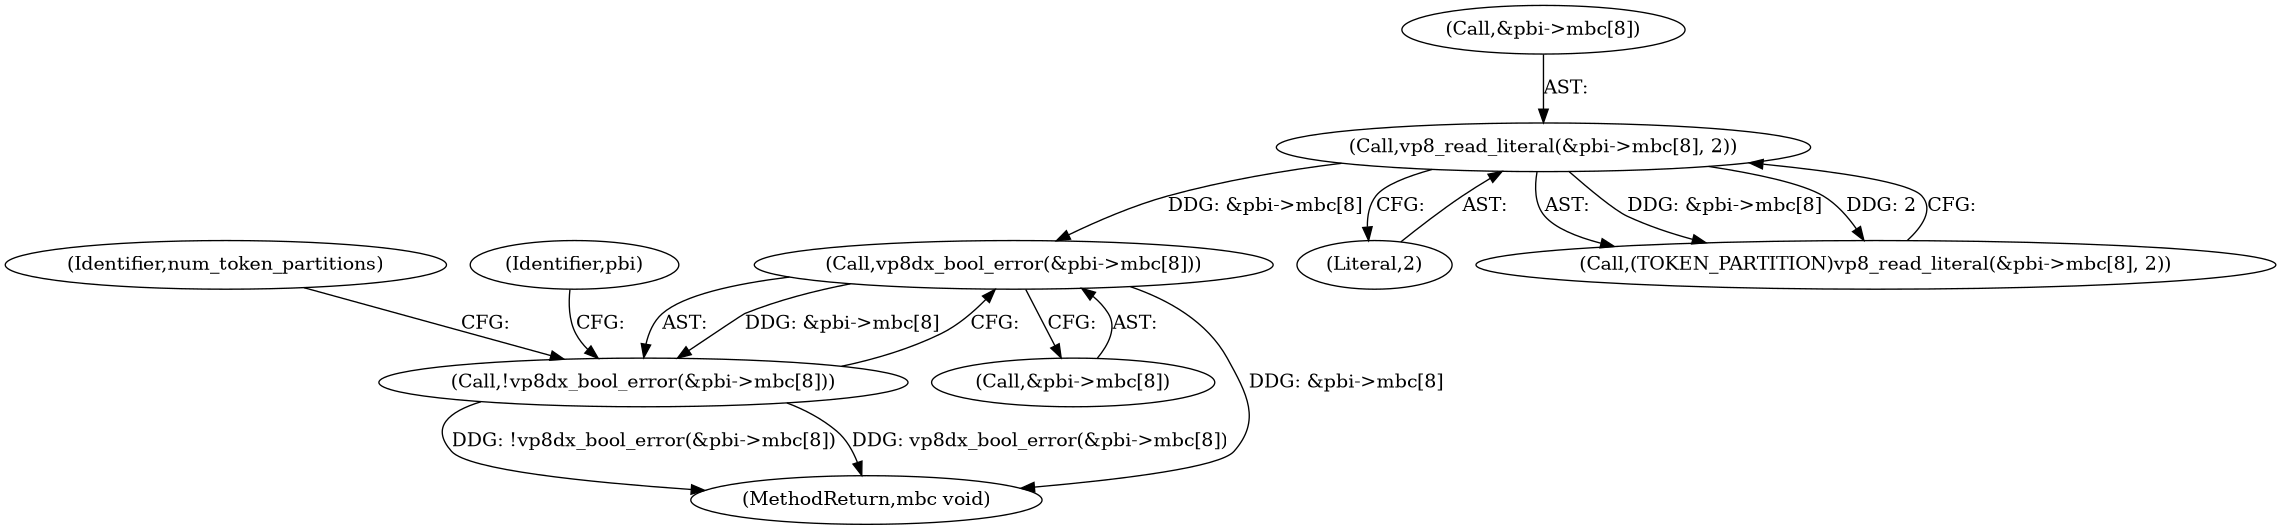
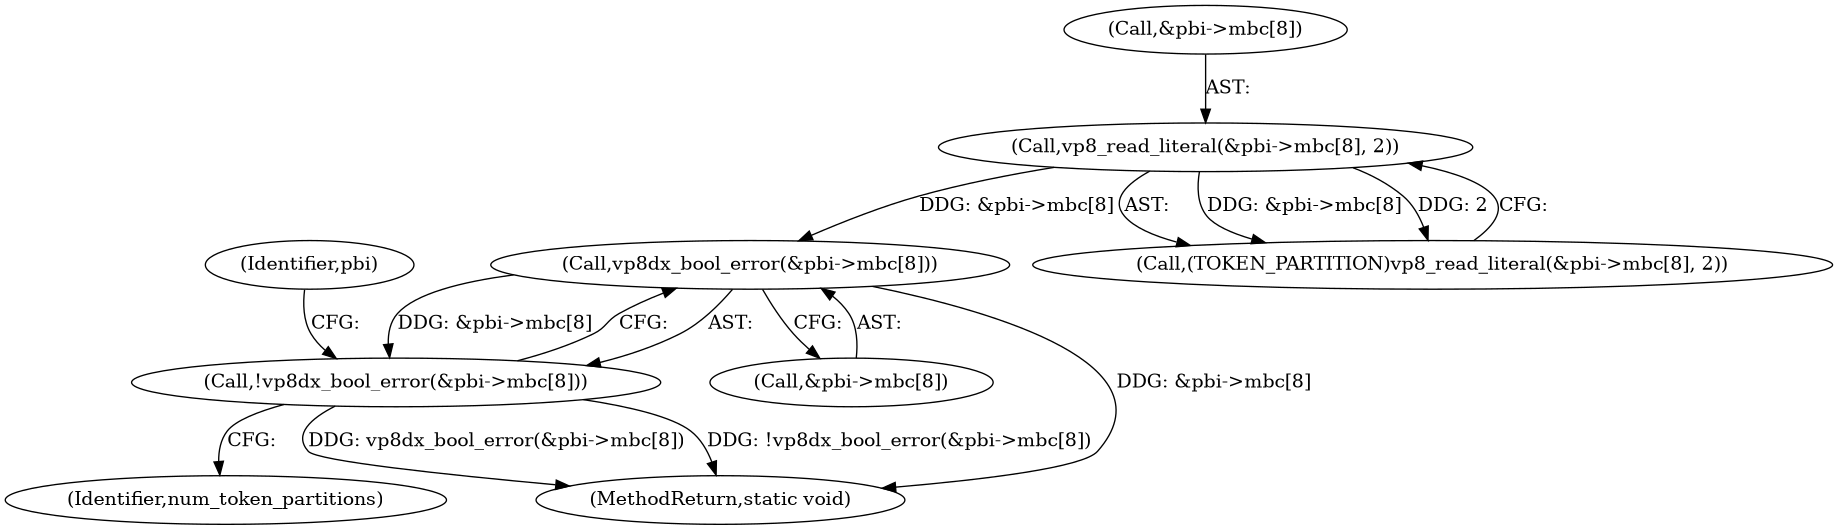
(1374, 265) -> none
(427, 322) -> (239, 421)
(866, 500) -> (720, 500)
